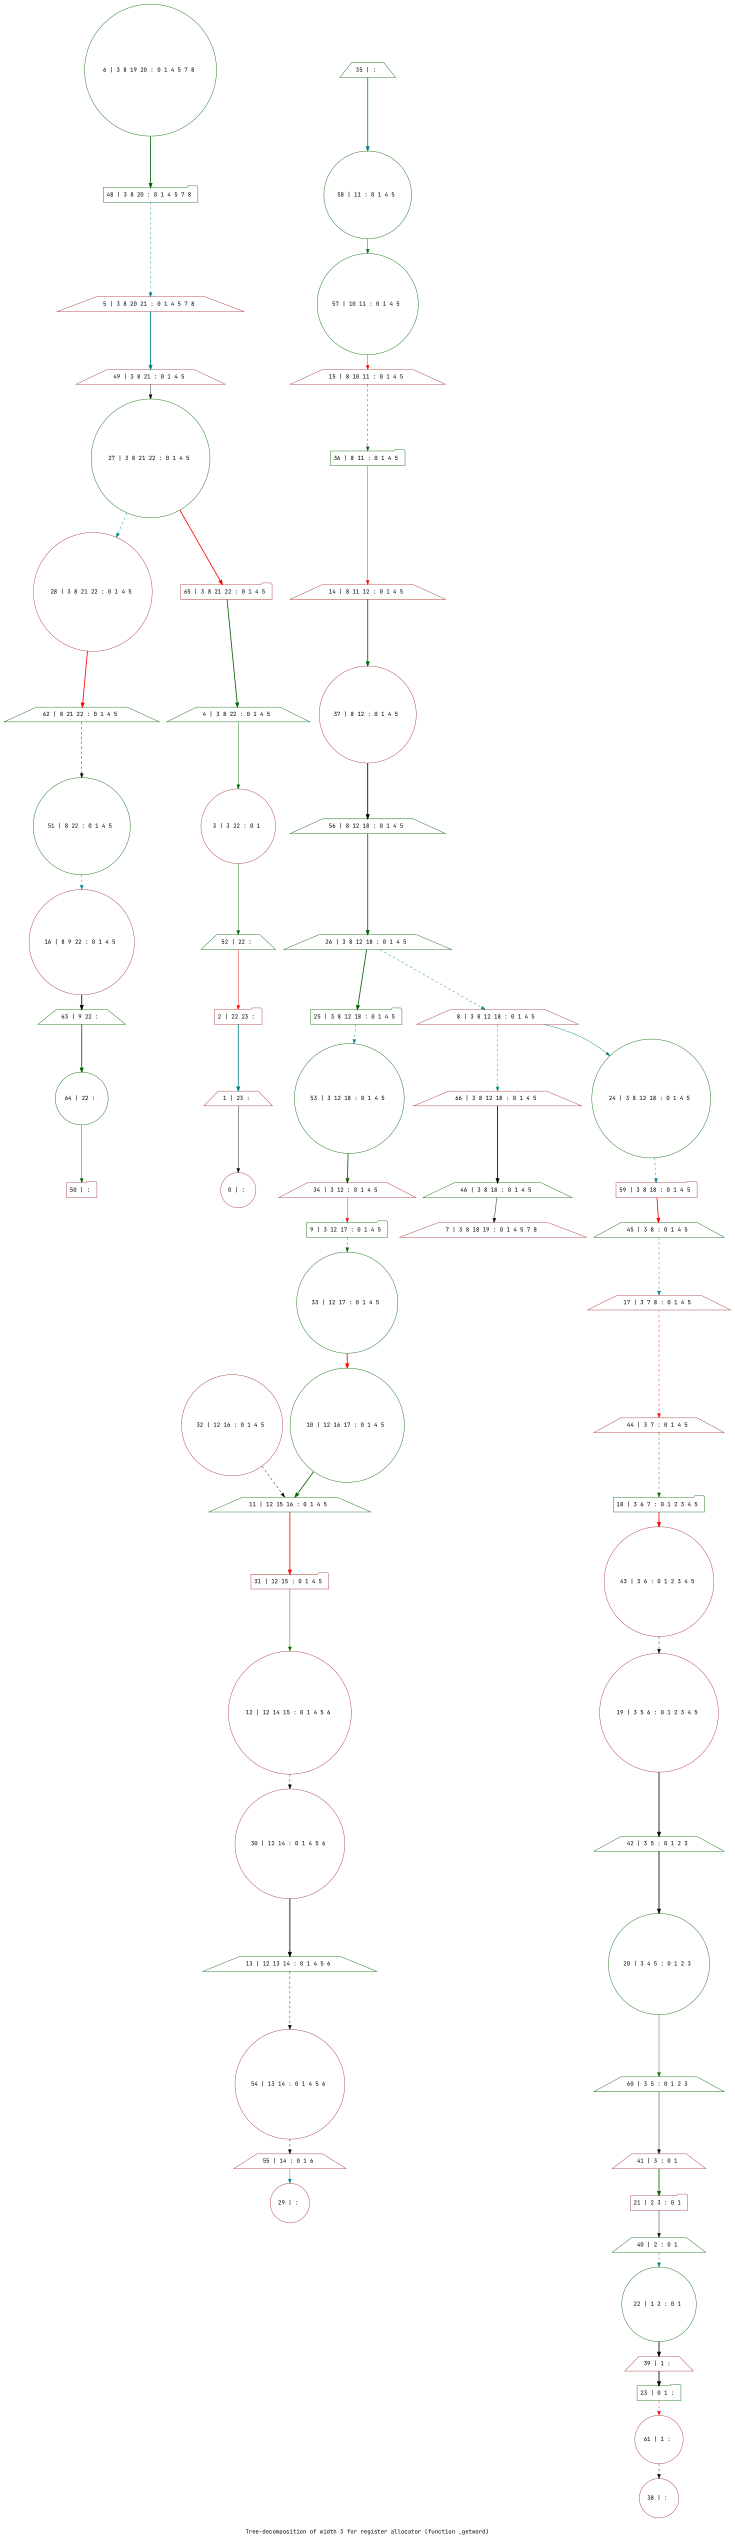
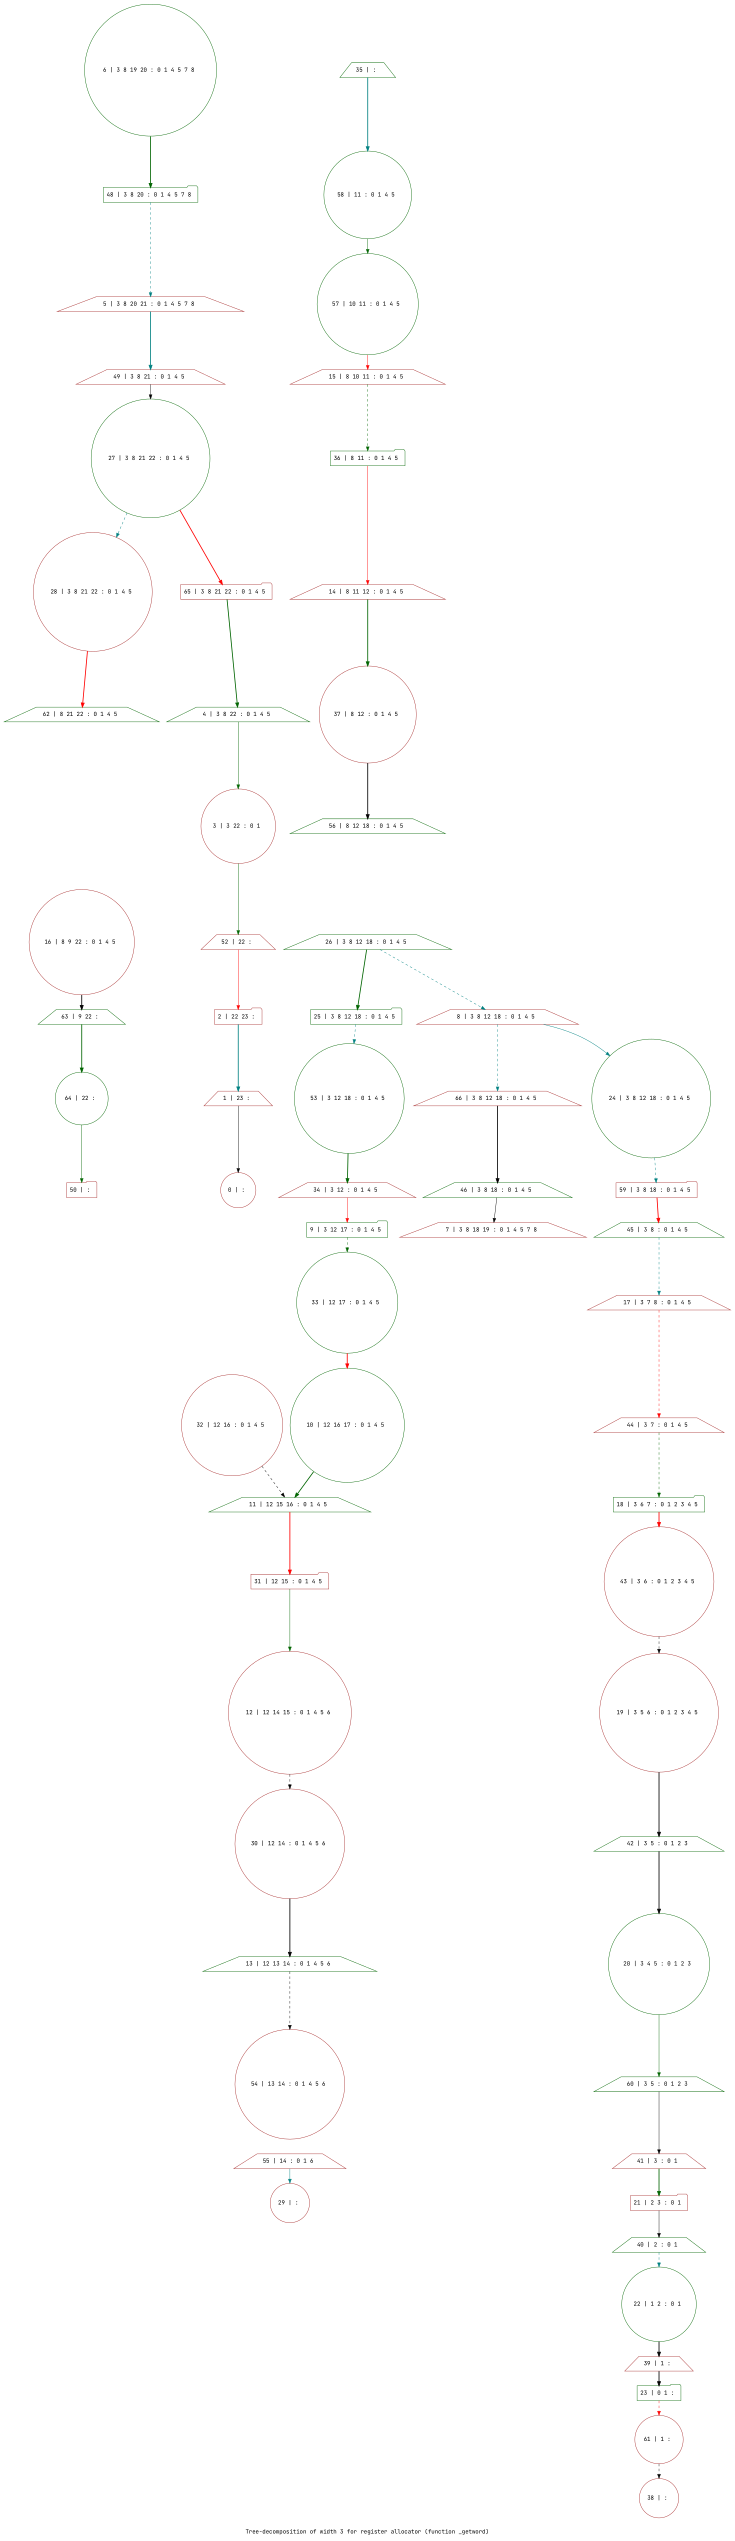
(82, 826) -> none
(368, 882) -> none
(238, 942) -> (238, 942)
(290, 2144) -> none
